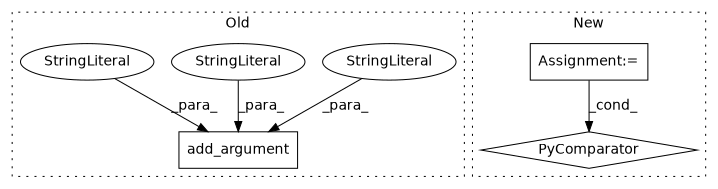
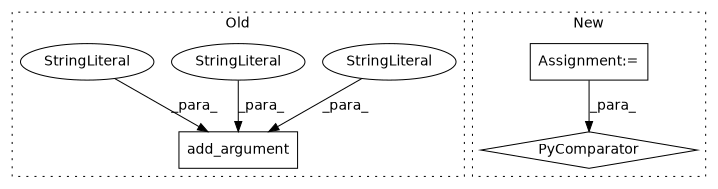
(613, 106) -> (613, 106)
